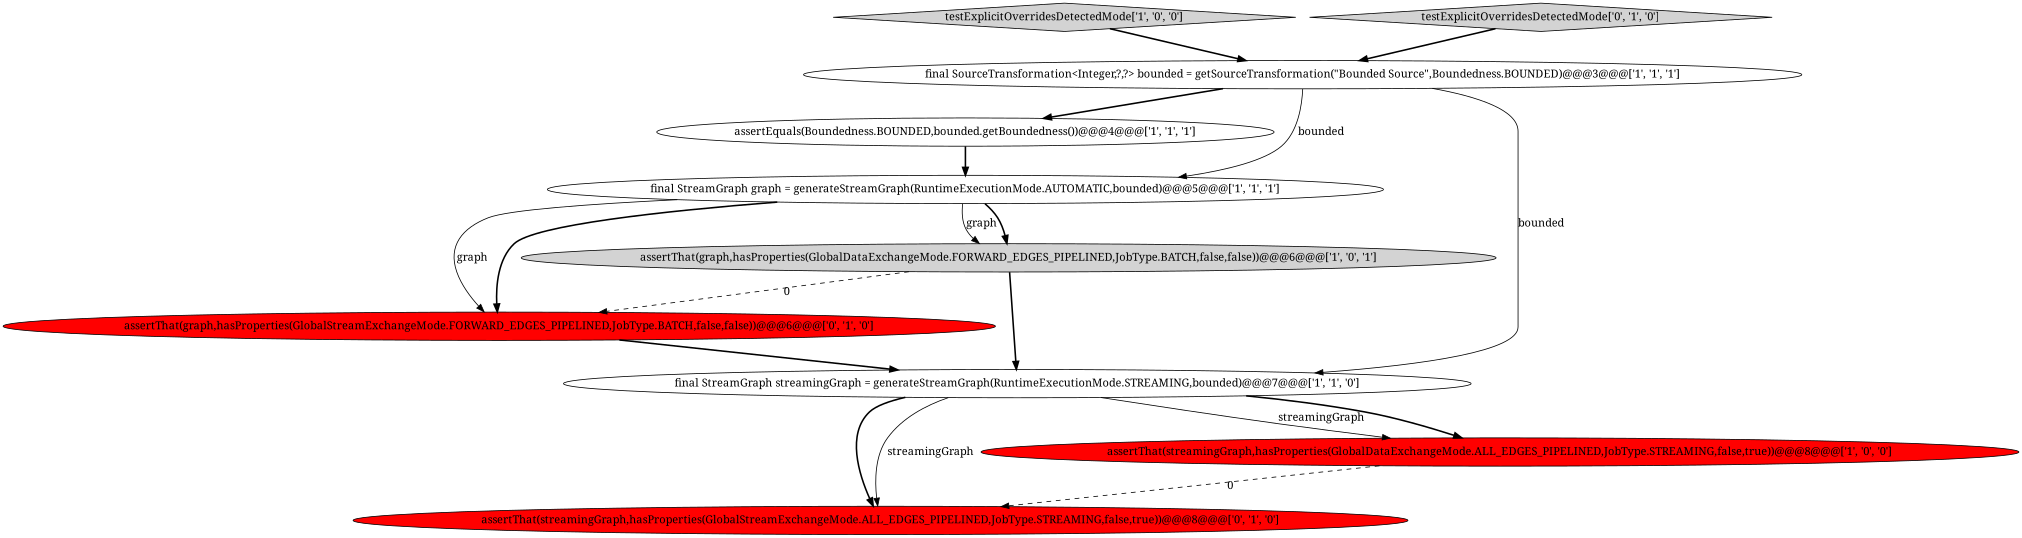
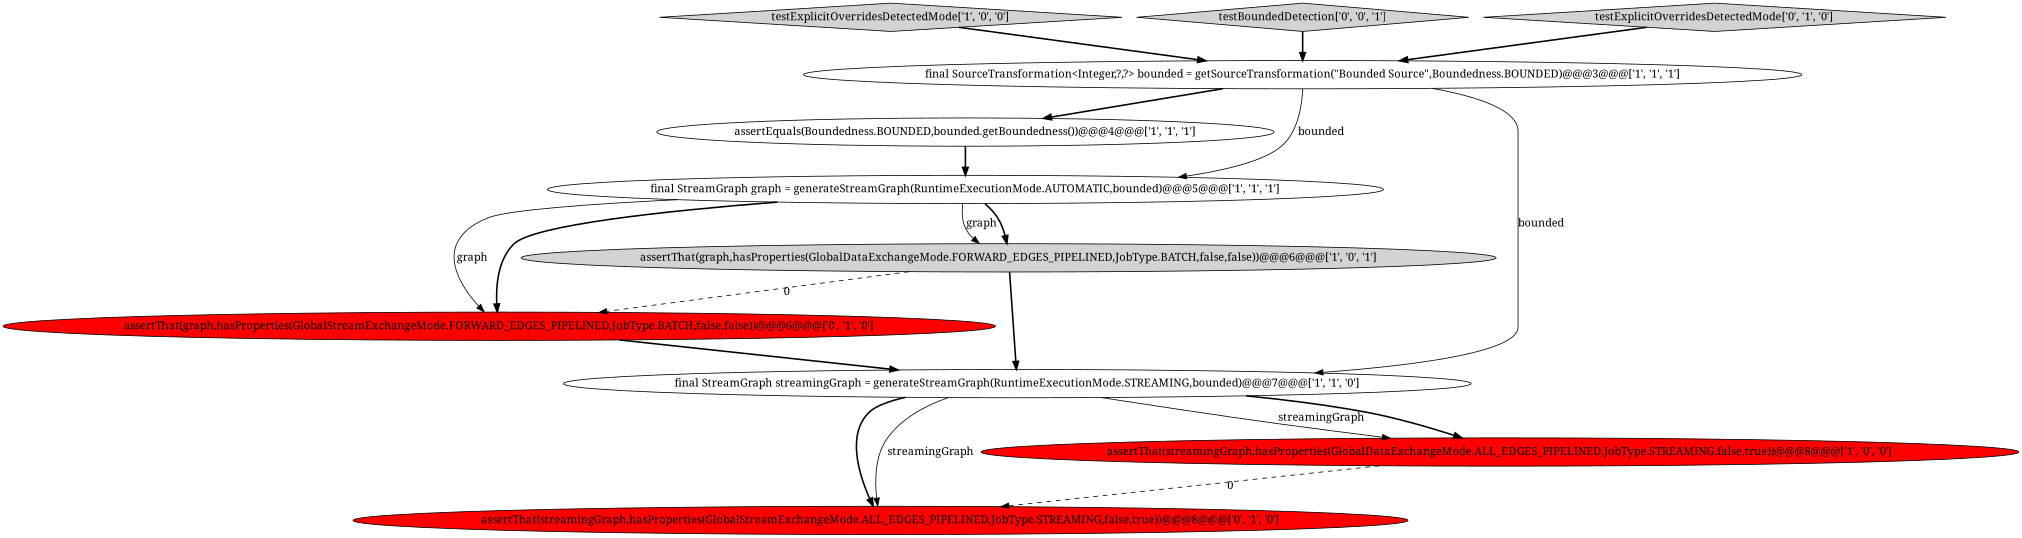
none -> (1303, 17)
